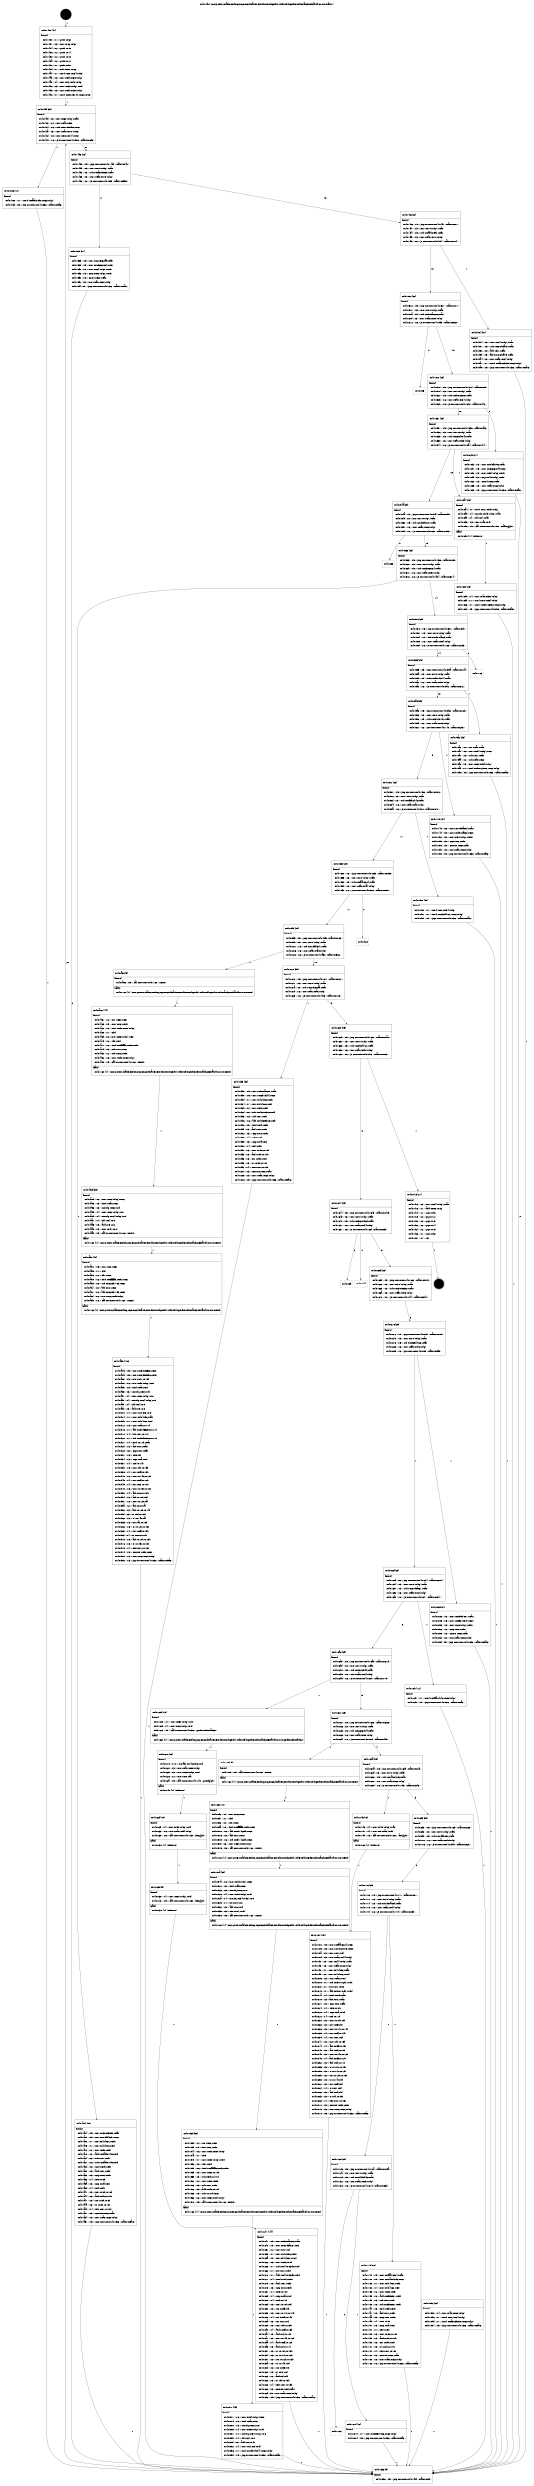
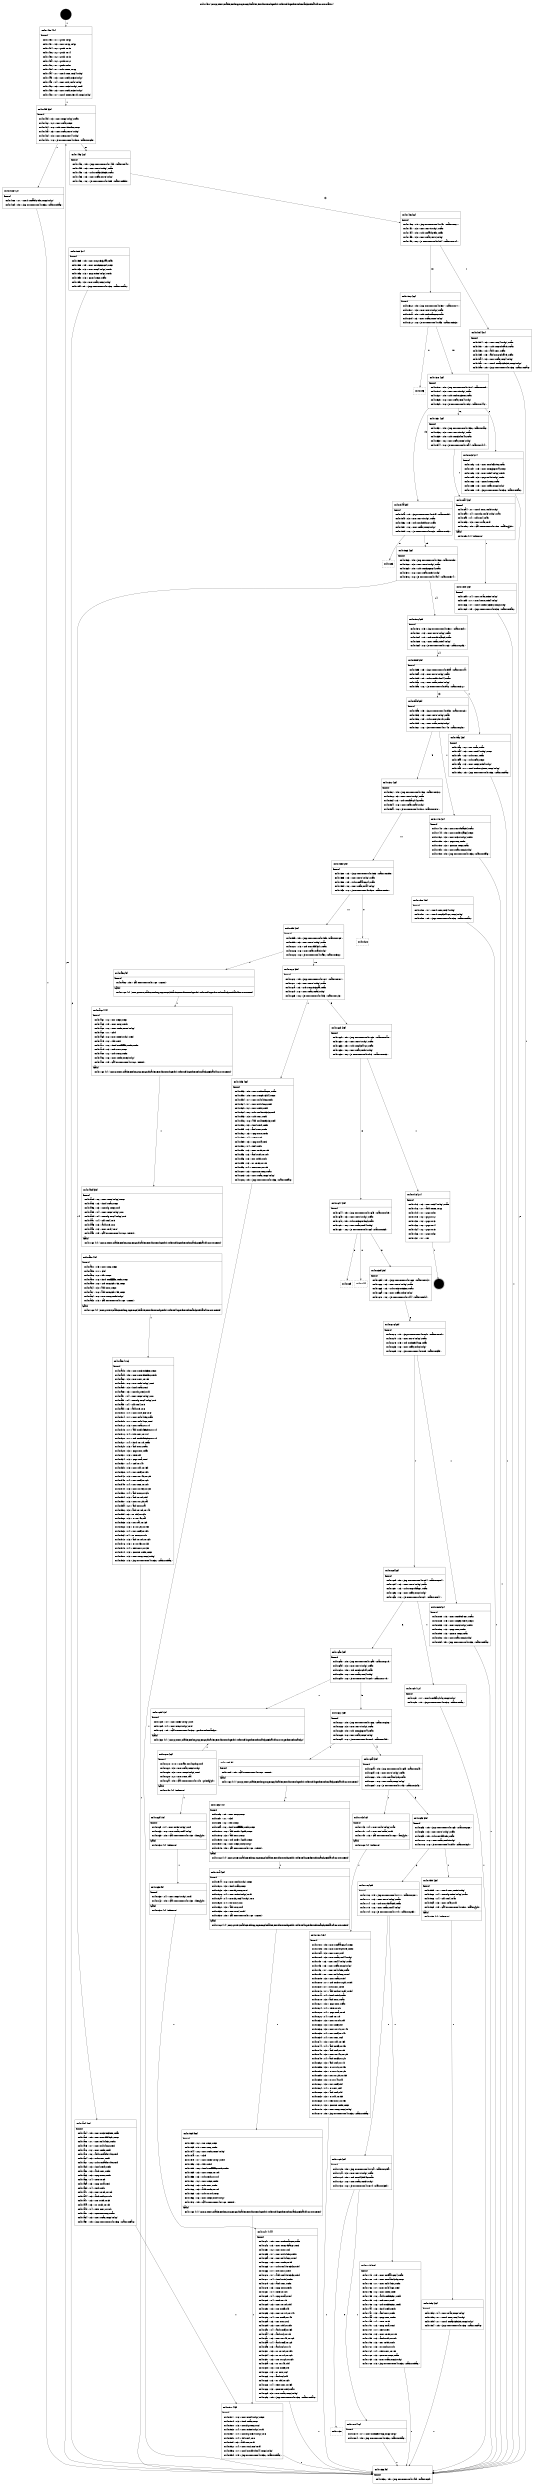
(100, 216) -> none
(440, 474) -> (414, 452)
(477, 674) -> none
(425, 855) -> none
(78, 1216) -> (78, 1216)
(152, 1249) -> none
(210, 1747) -> (205, 1748)
none -> (452, 1899)
(130, 2456) -> (186, 2314)
